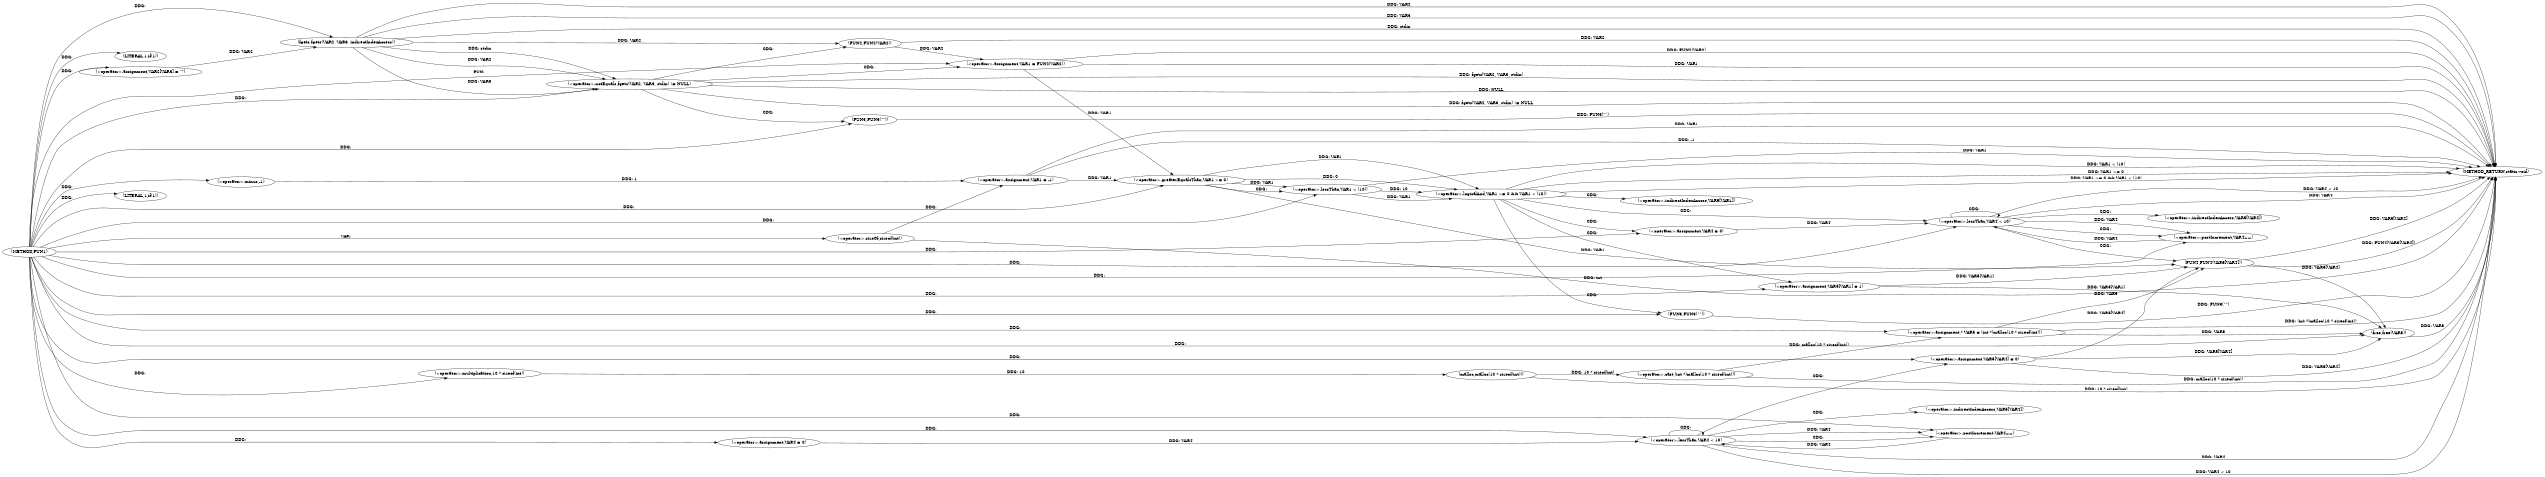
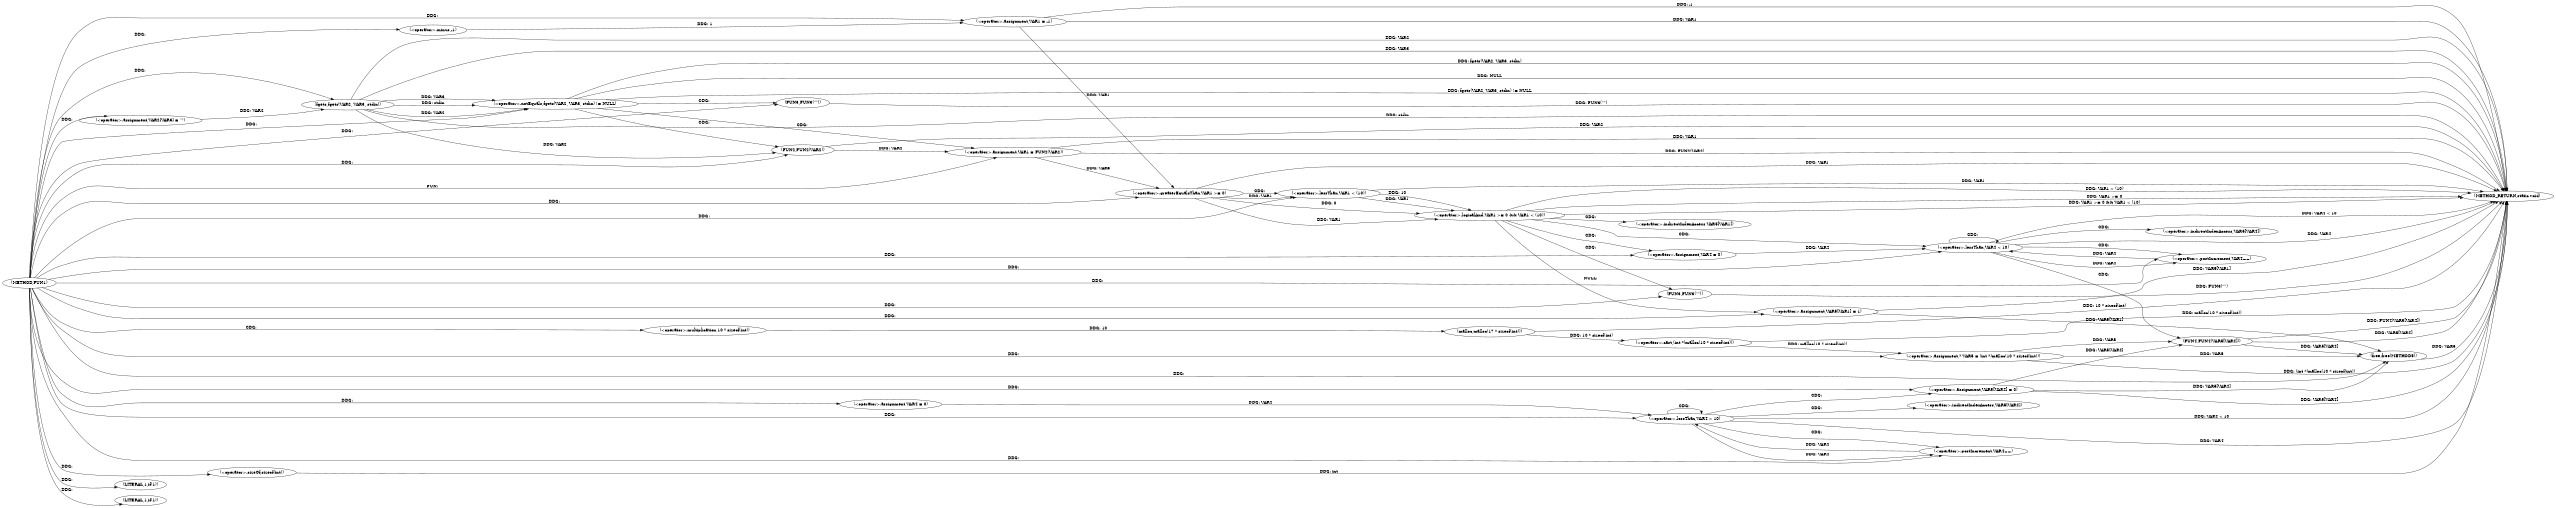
(347, 42) -> (348, 105)
(1100, 113) -> (1098, 169)
none -> (371, 165)
(939, 211) -> (391, 18)
(1593, 233) -> (1591, 279)
(347, 236) -> (68, 467)
(1662, 260) -> (1847, 165)
(2032, 280) -> (2189, 275)
(2389, 333) -> (2394, 356)
(141, 373) -> (252, 328)
(1491, 375) -> (1490, 332)
